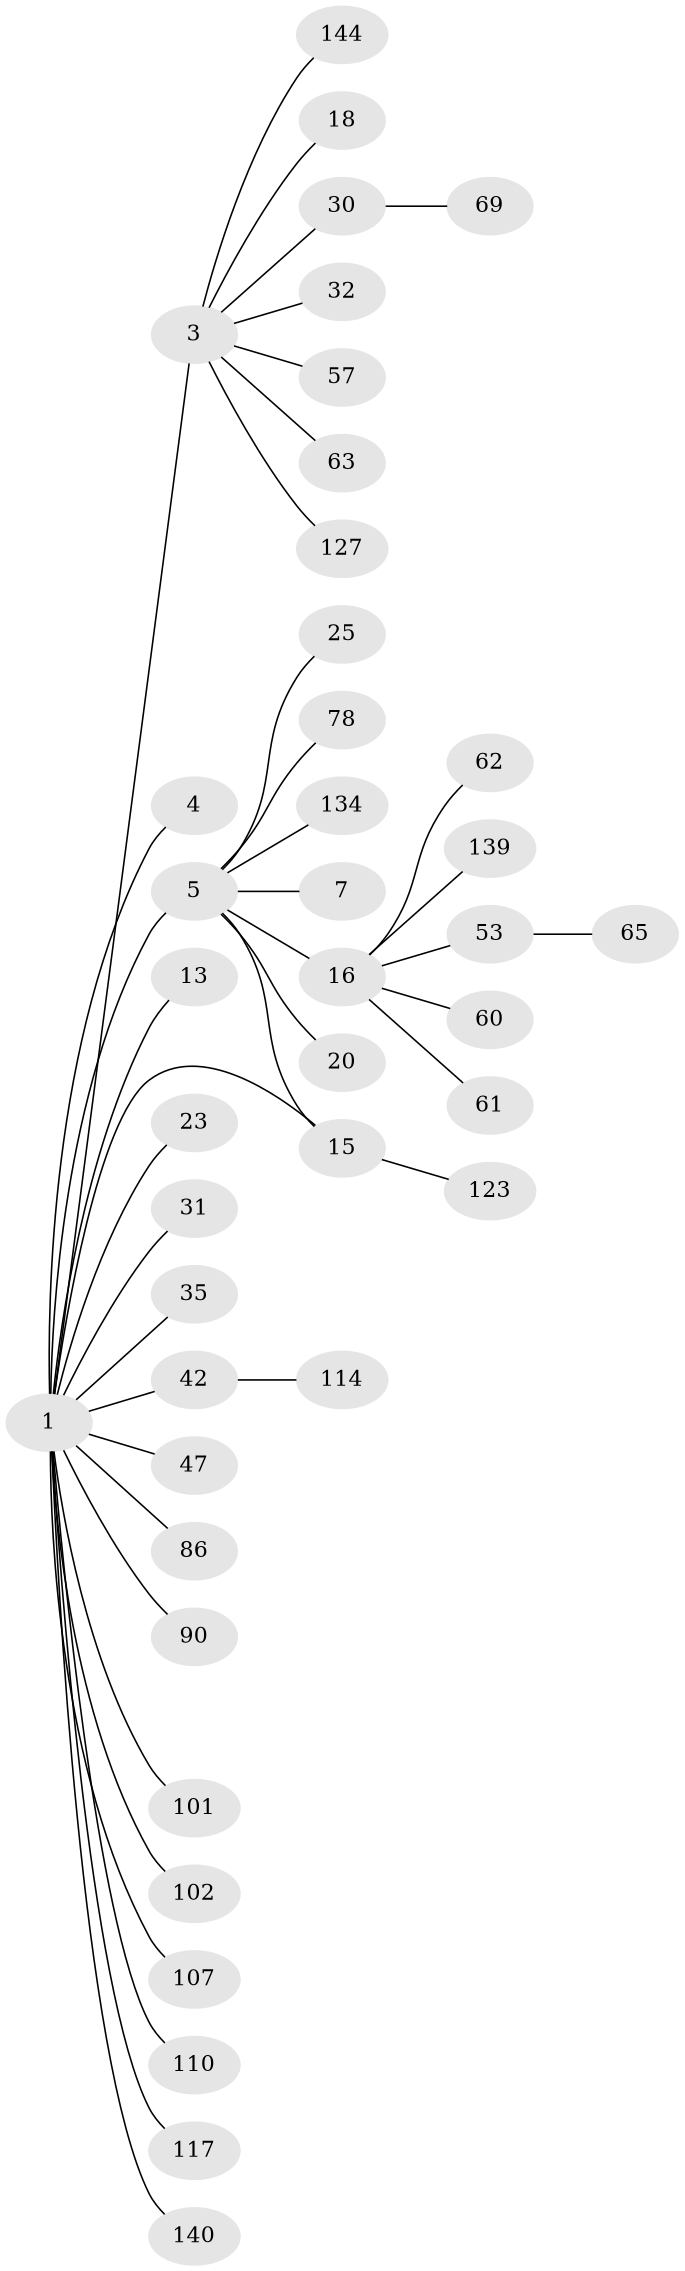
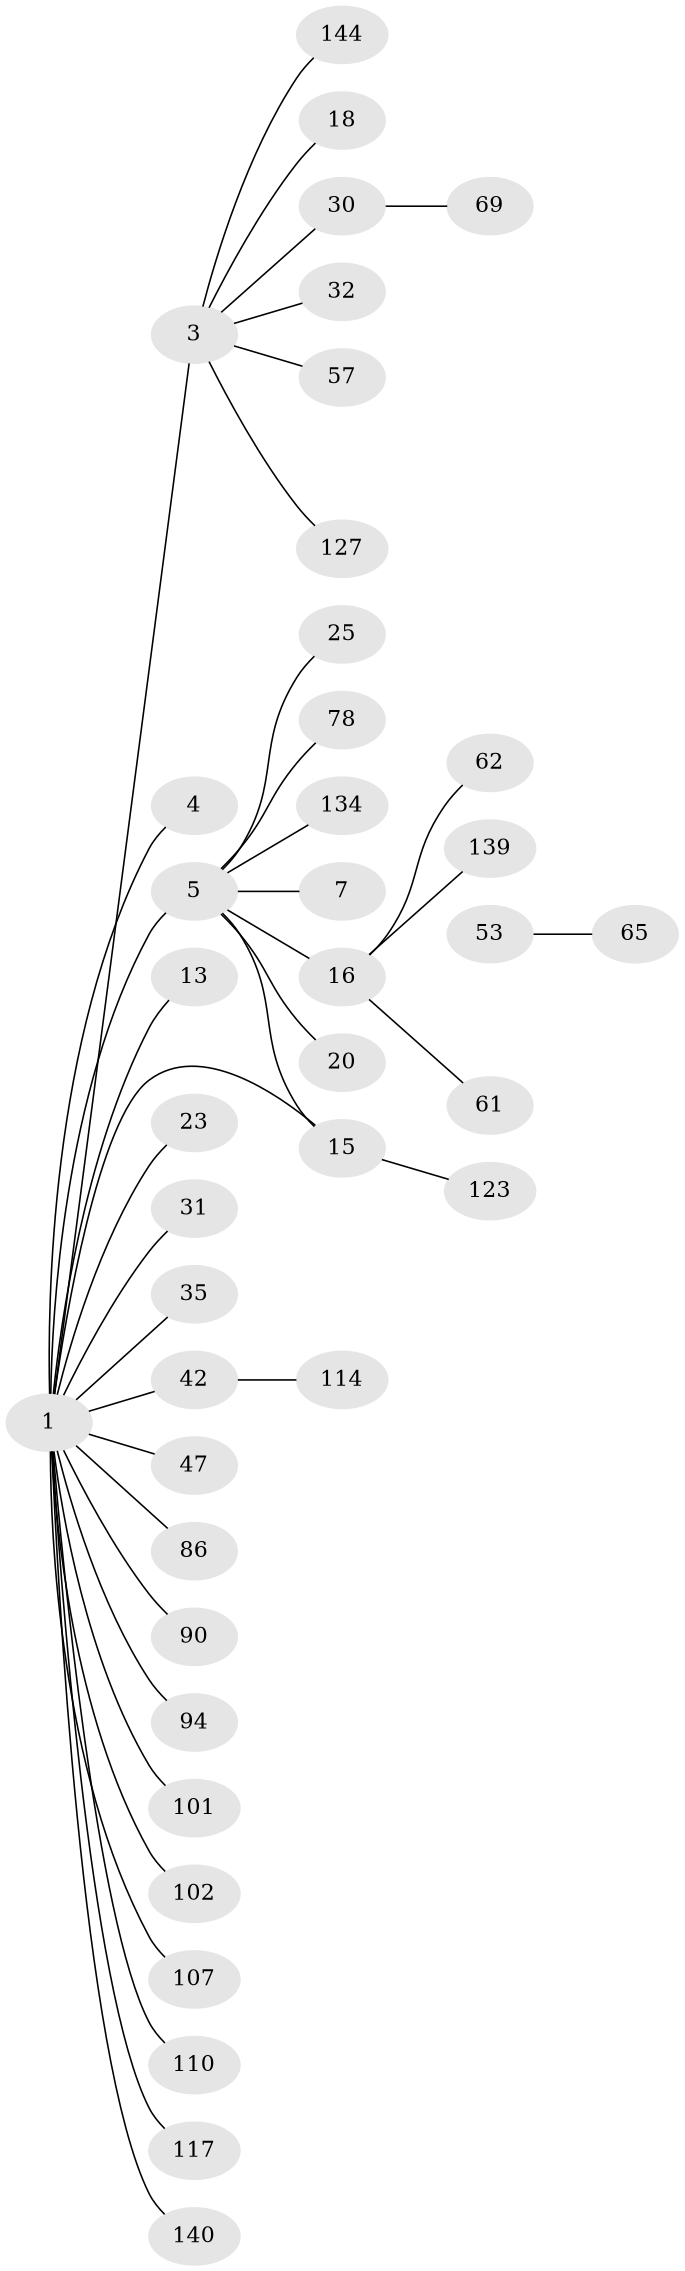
(342, 463) -> none
(416, 956) -> none
(490, 1020) -> none
none -> (194, 1723)
